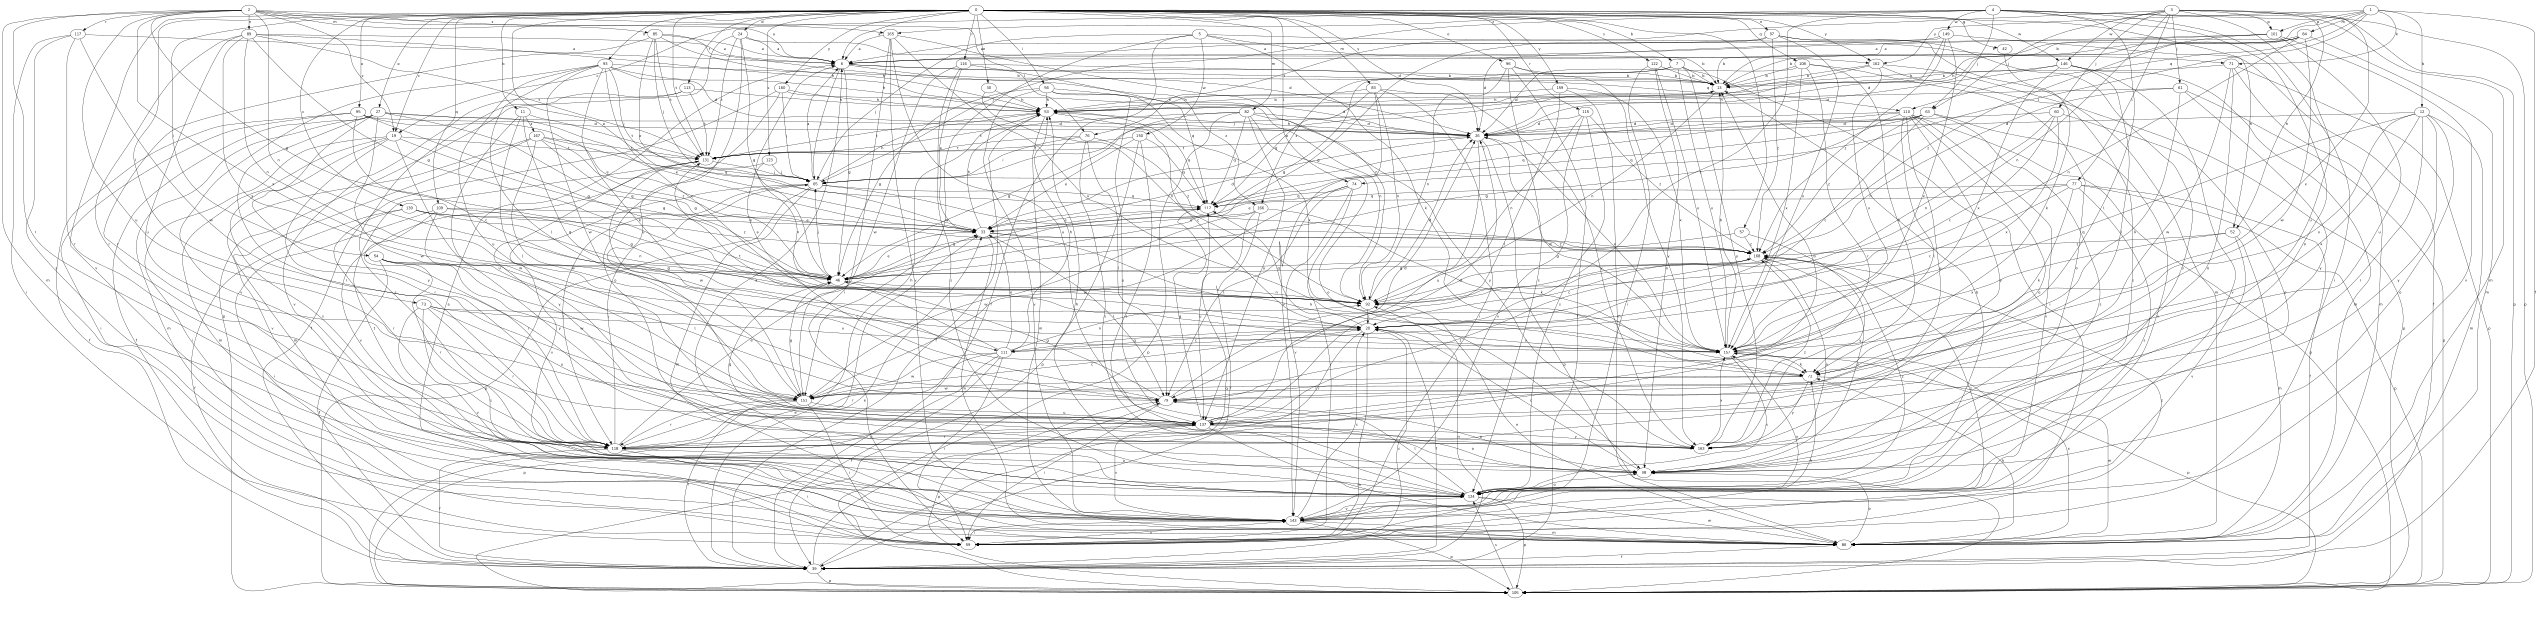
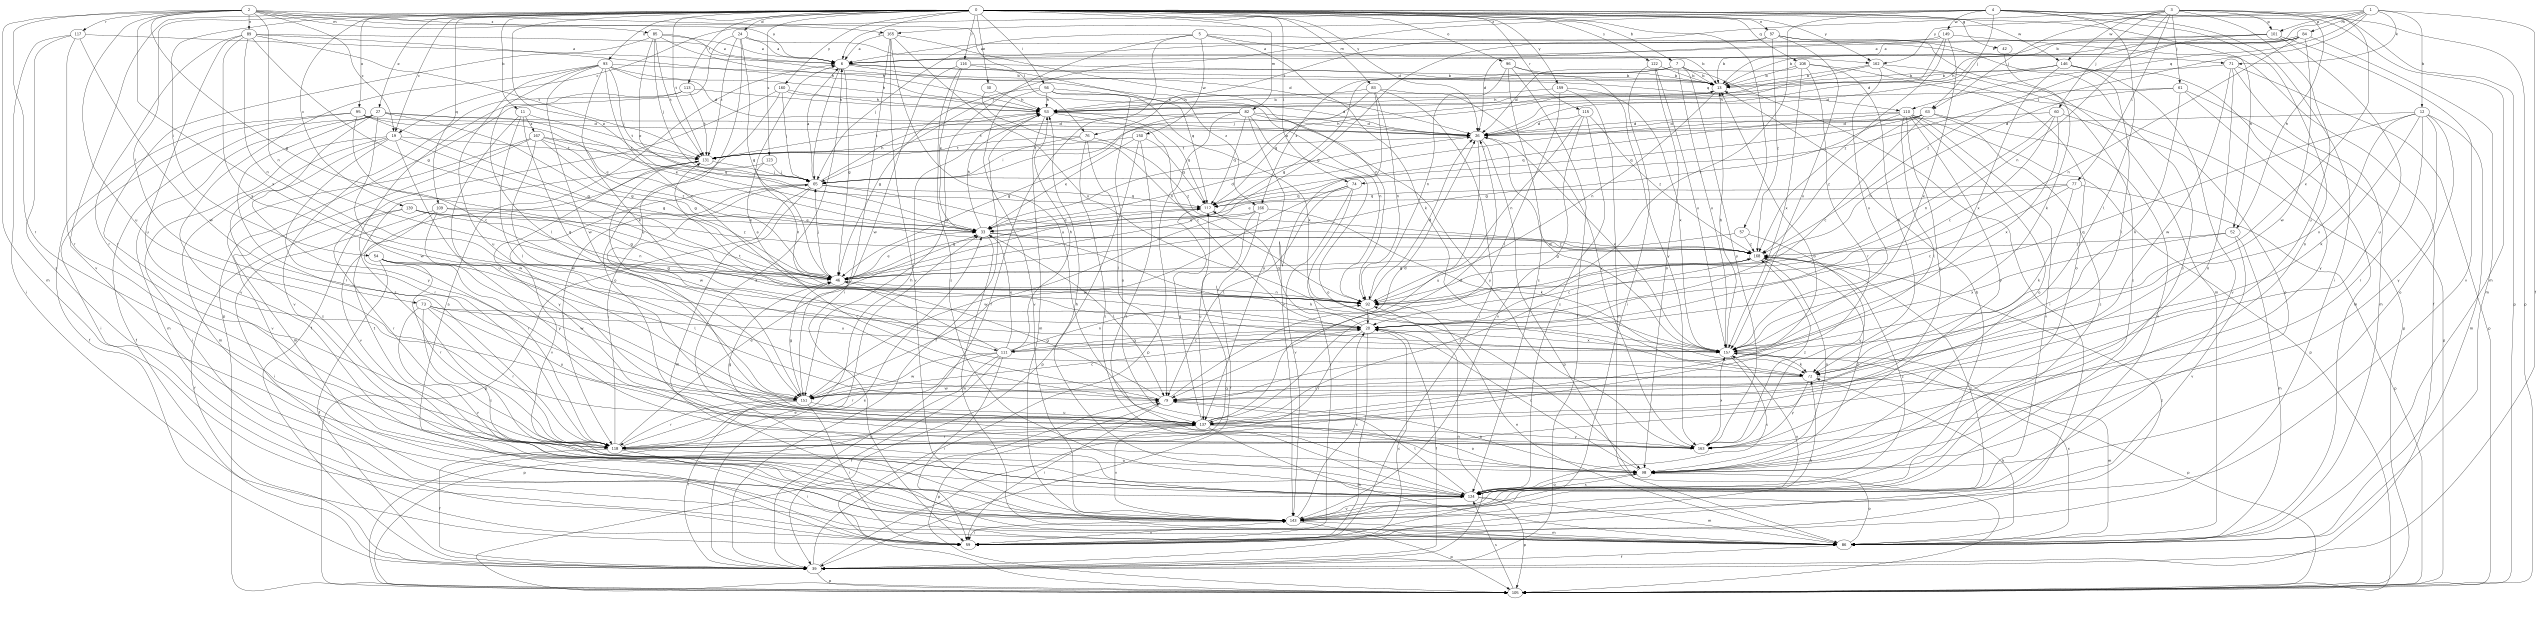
(1263, 124) -> (1240, 119)
(1546, 344) -> (1557, 340)
(1972, 483) -> (1570, 485)
(1994, 559) -> none
